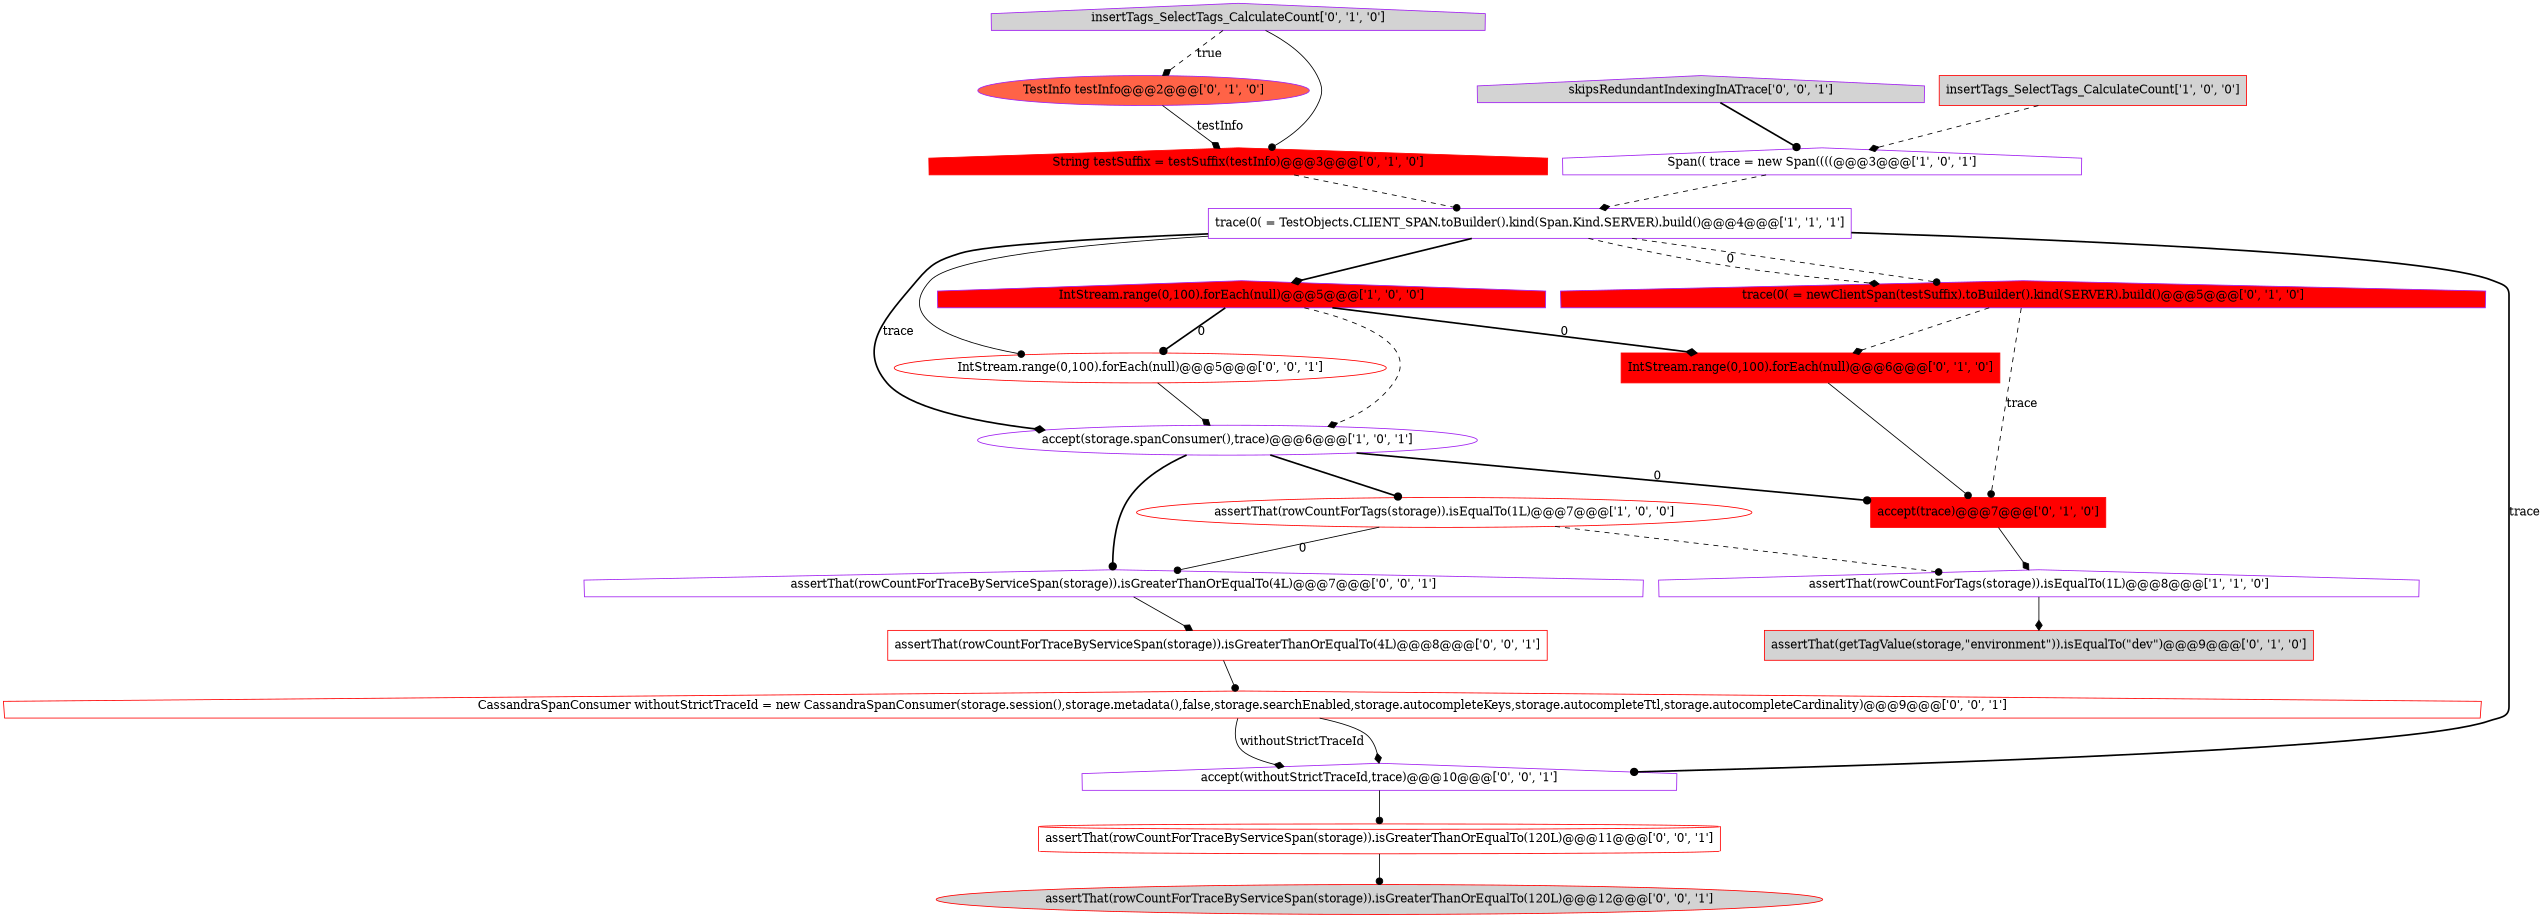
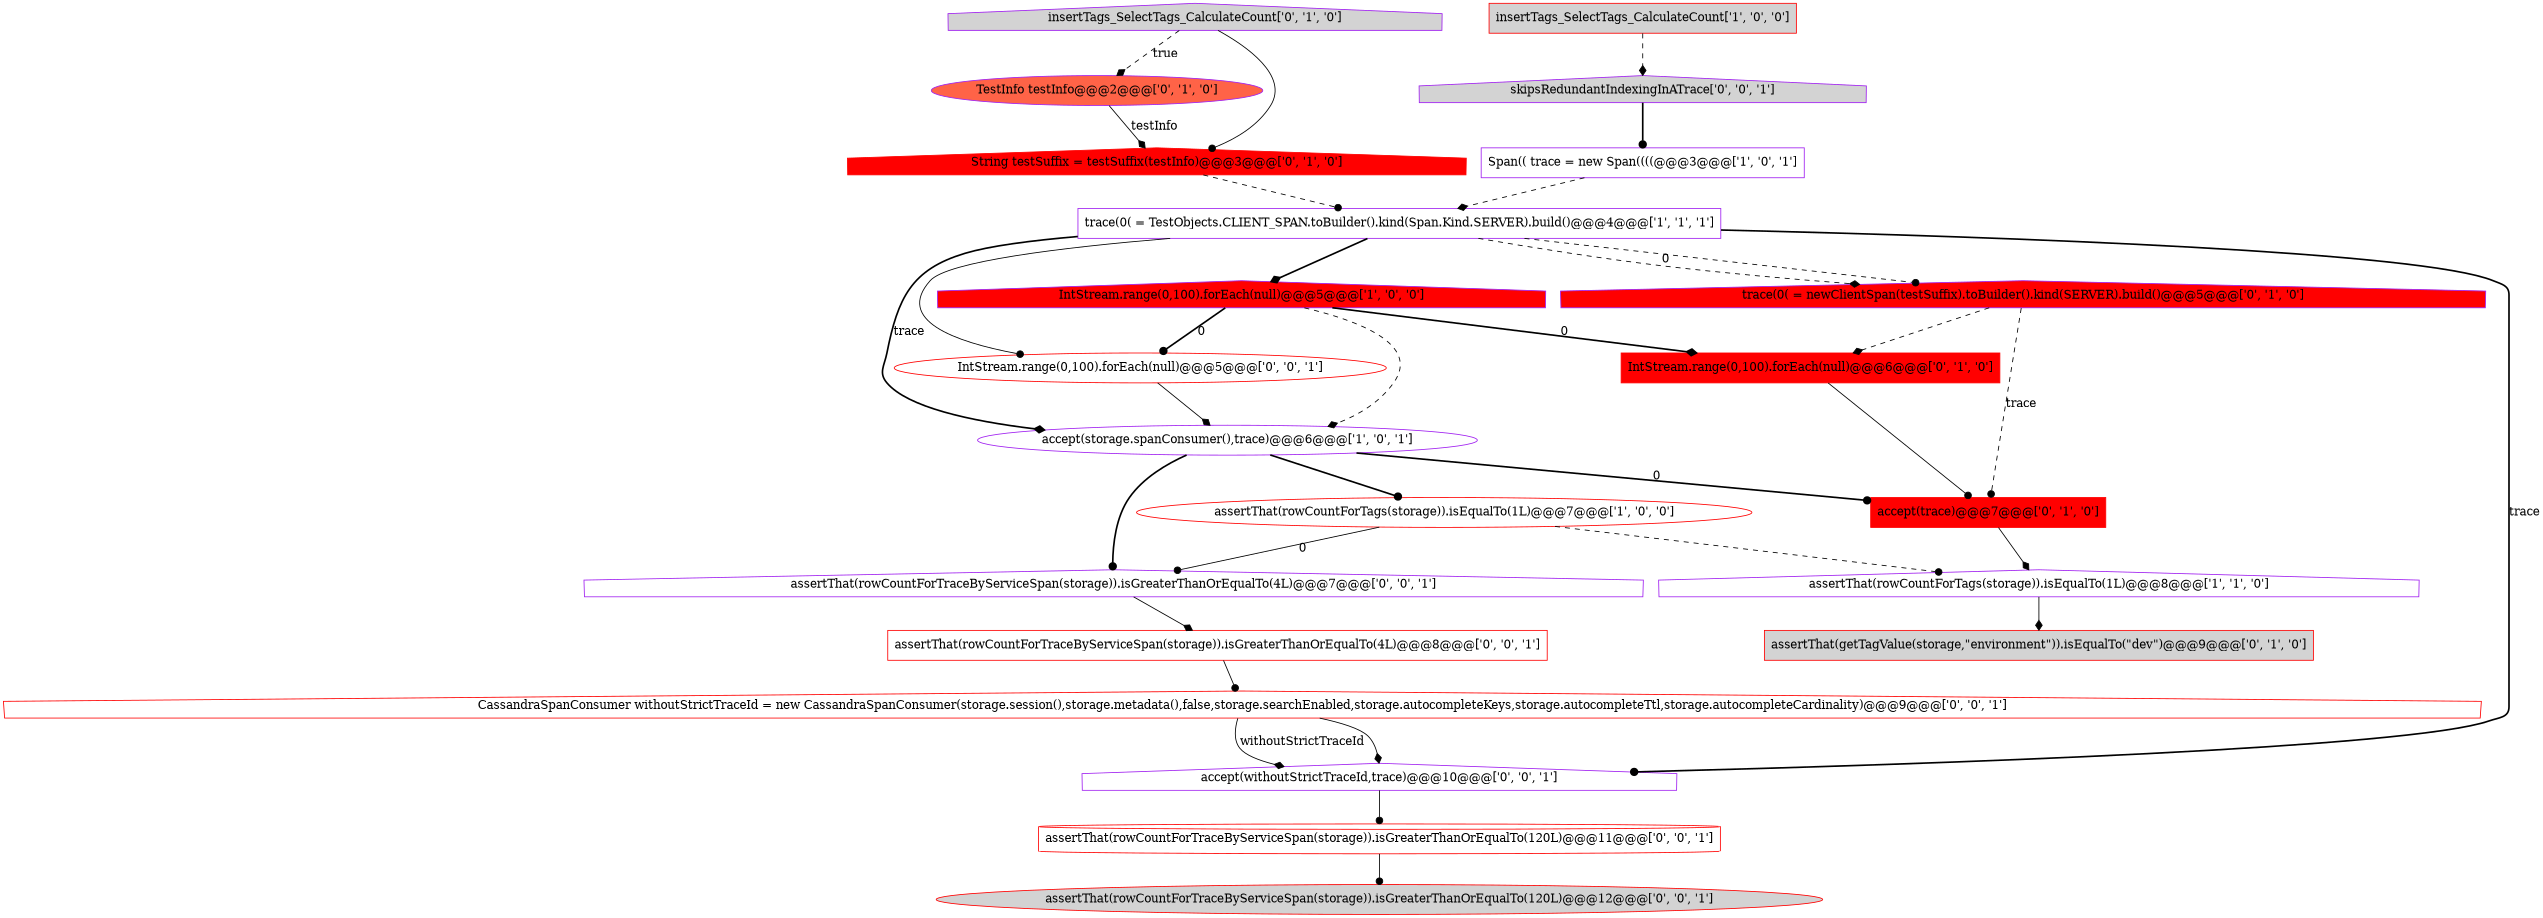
(1959, 126) -> (1643, 49)
(1822, 163) -> (1643, 163)
